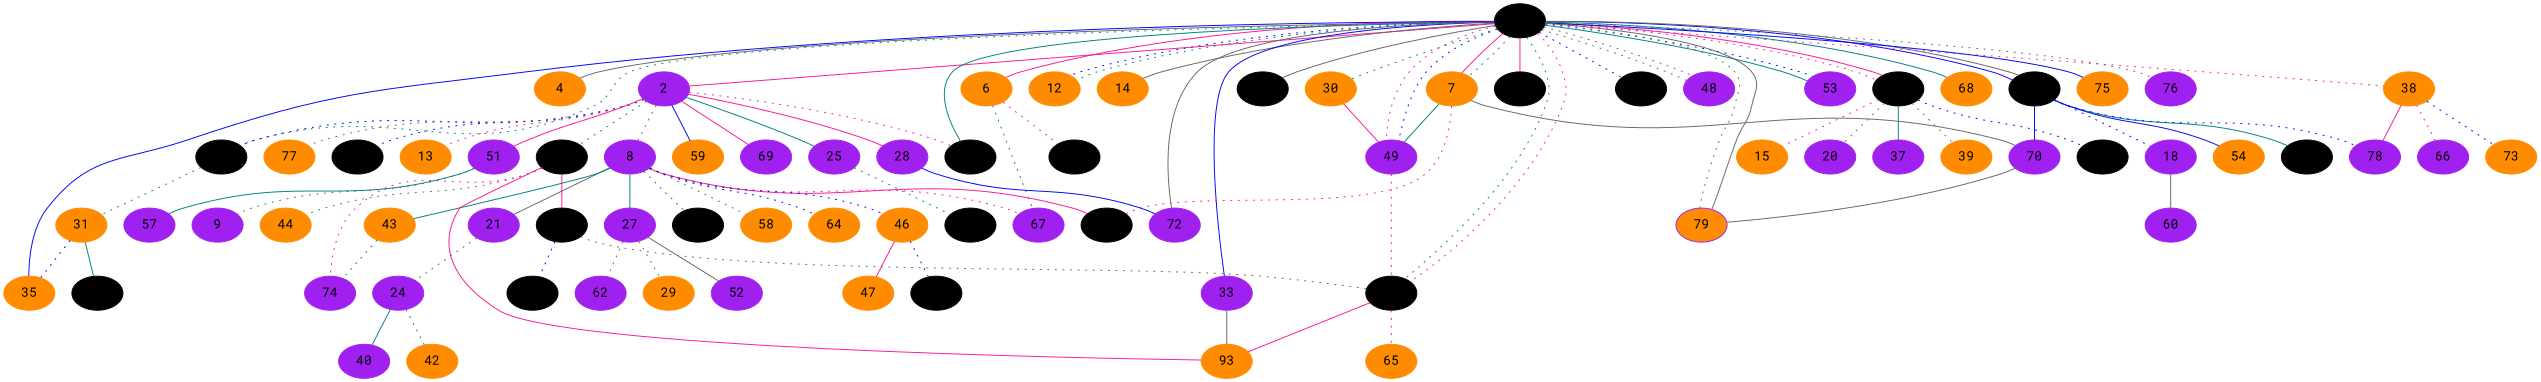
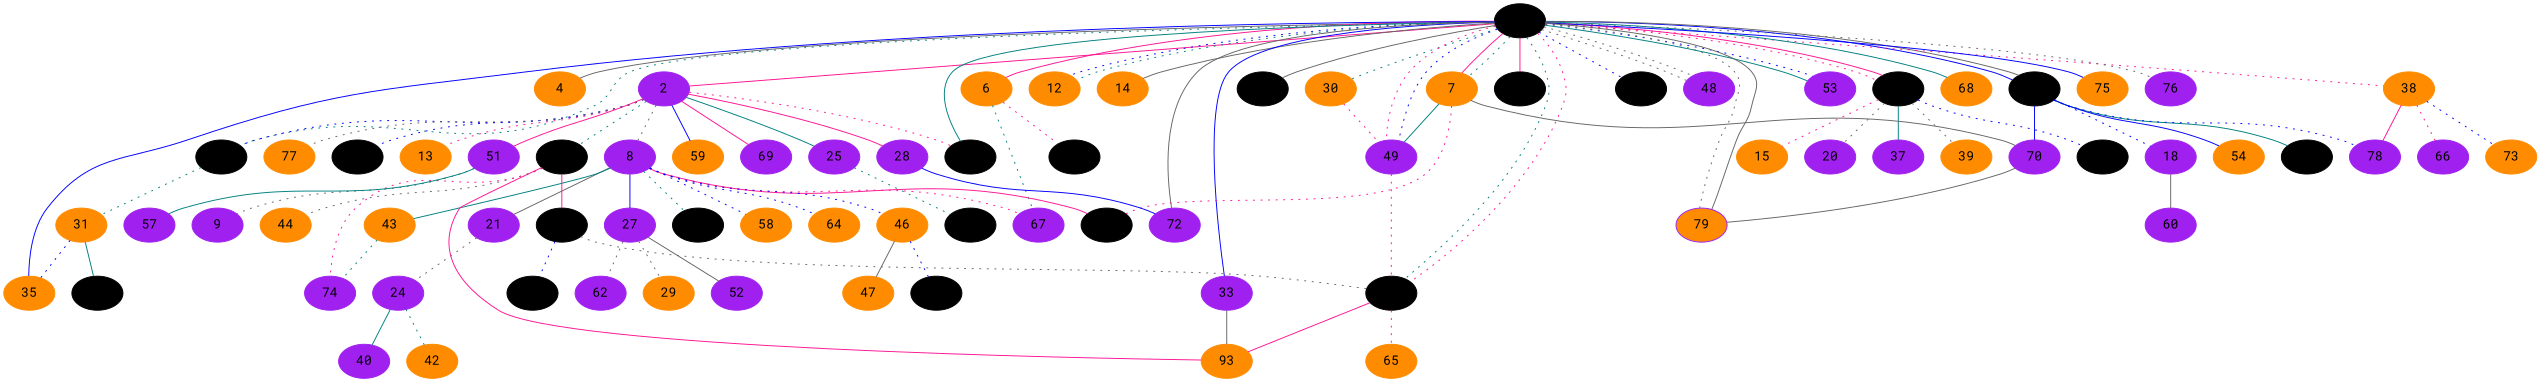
(1361, 123) -> (1361, 123)
(630, 191) -> (630, 191)
(698, 191) -> (698, 191)
(885, 259) -> (885, 259)
